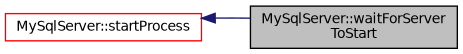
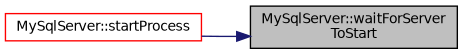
(233, 18) -> (219, 36)
